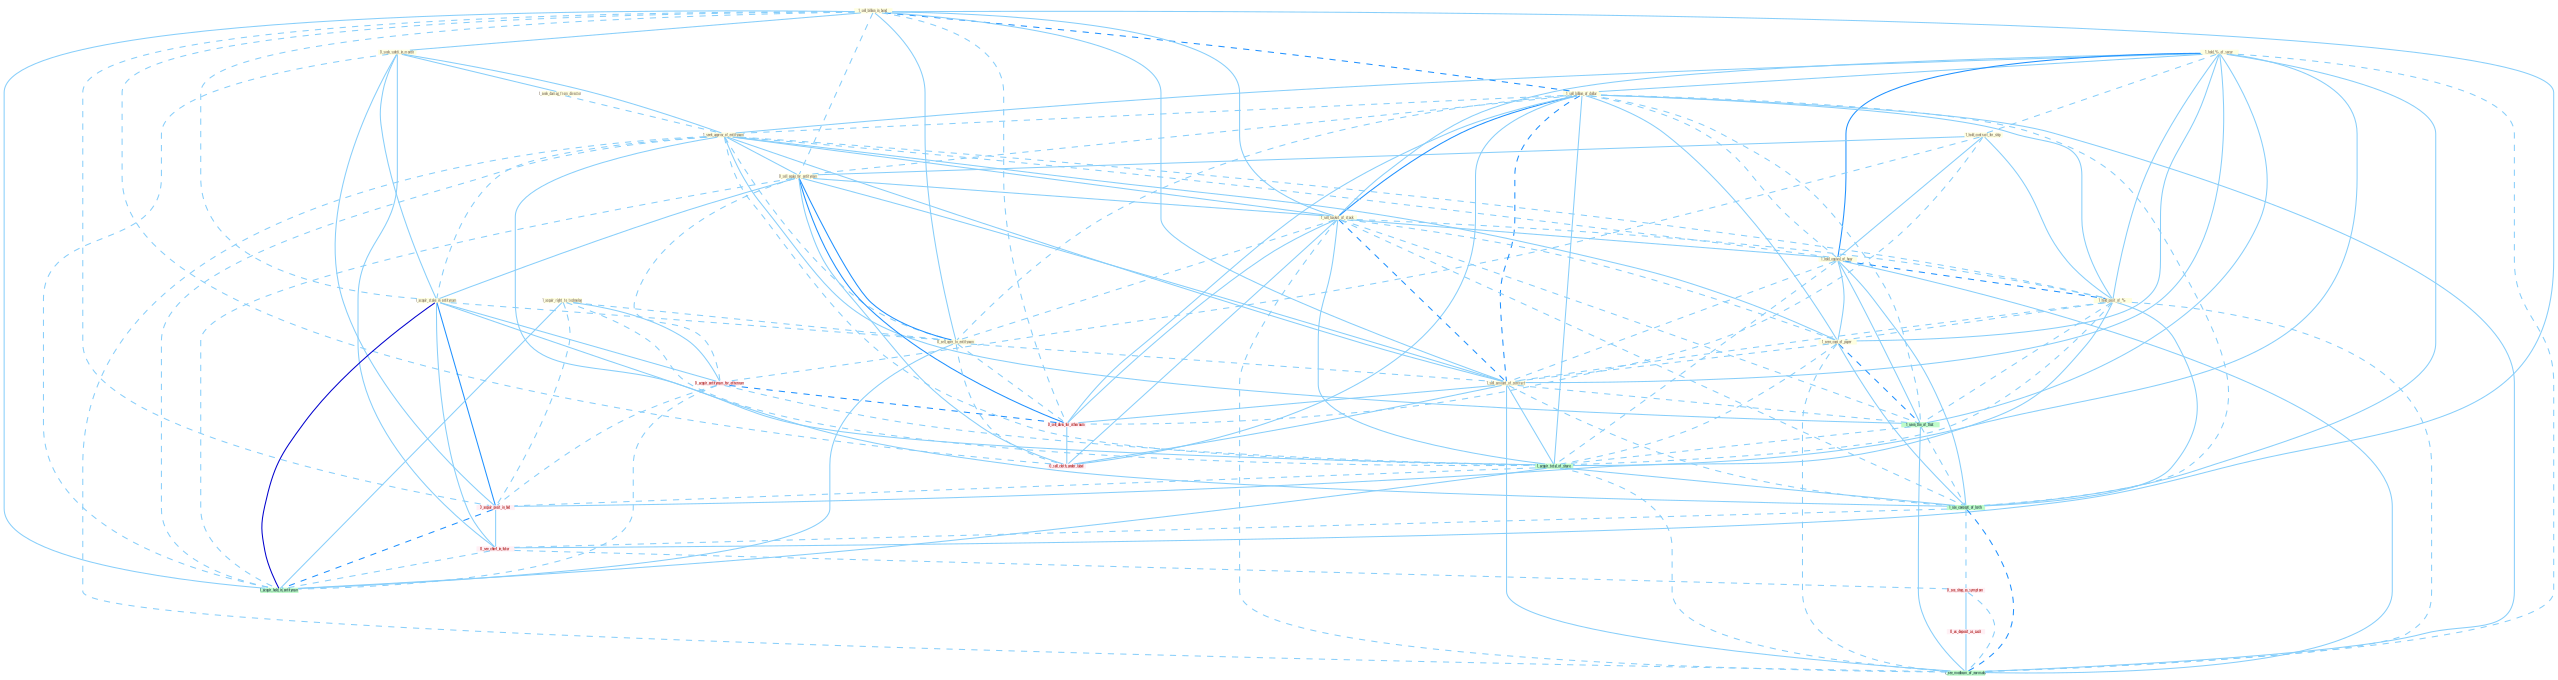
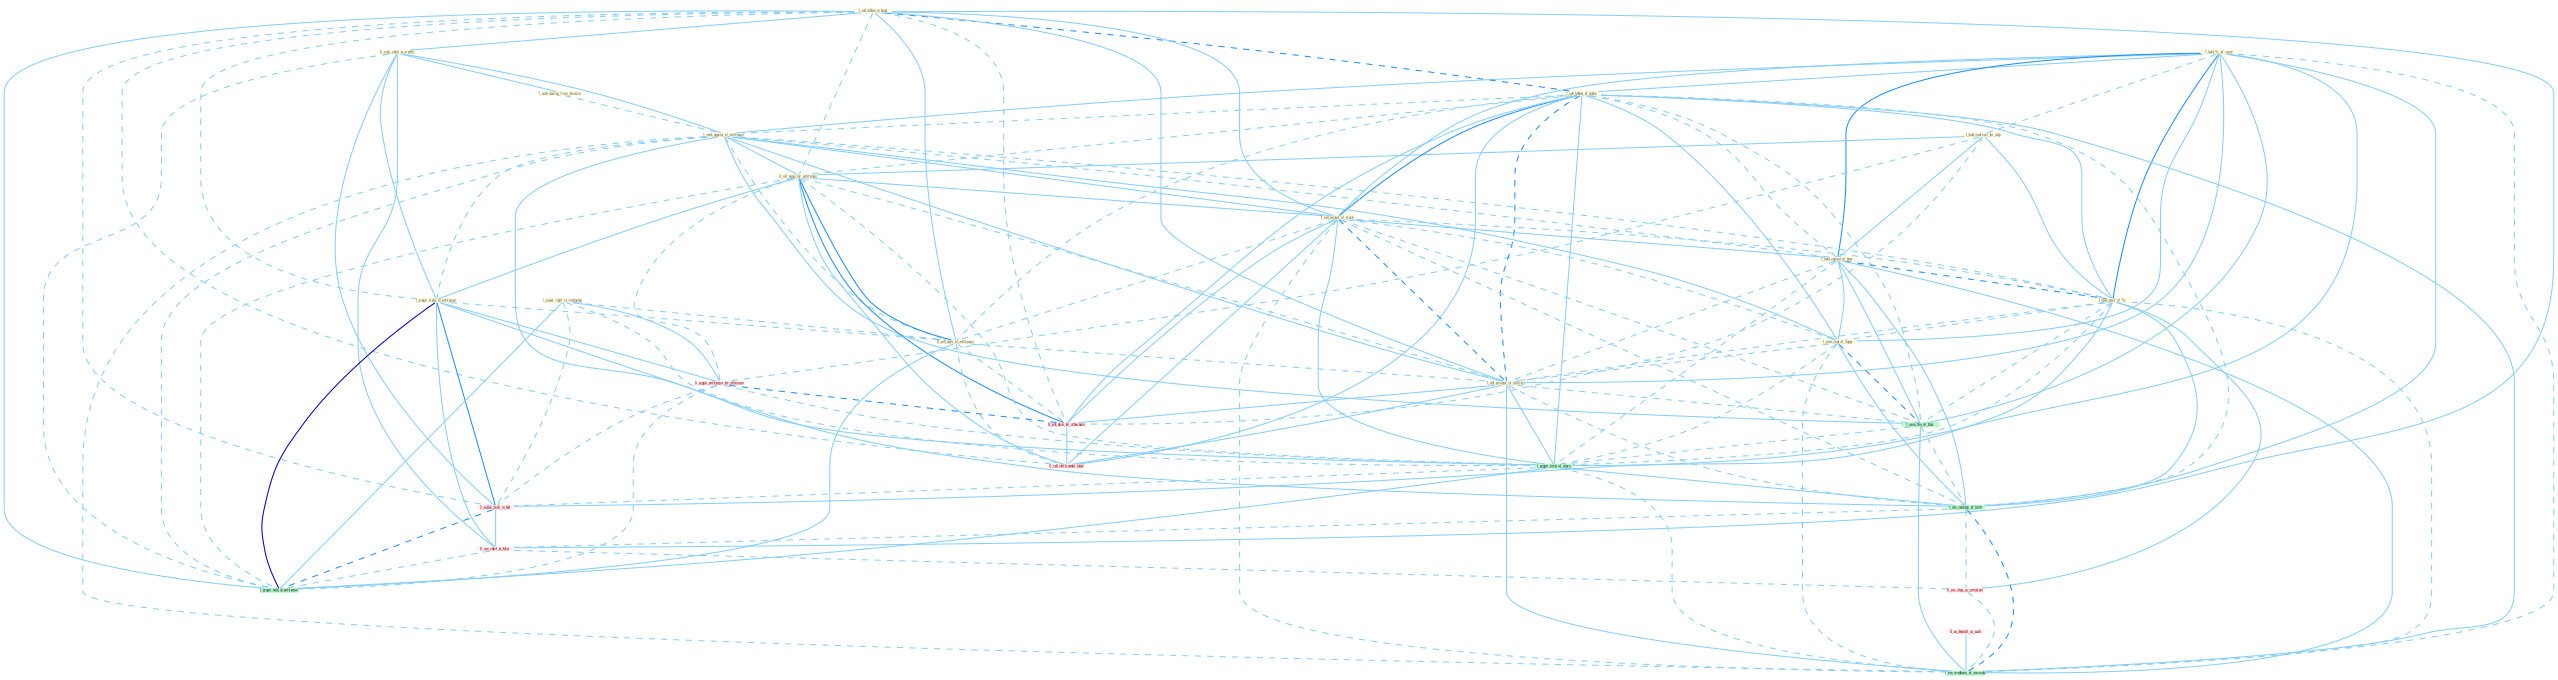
(2148, 169) -> (2148, 169)
(1154, 277) -> (1154, 277)
(1838, 342) -> (1838, 342)
(1041, 430) -> (1049, 430)
(1966, 611) -> (2229, 492)
